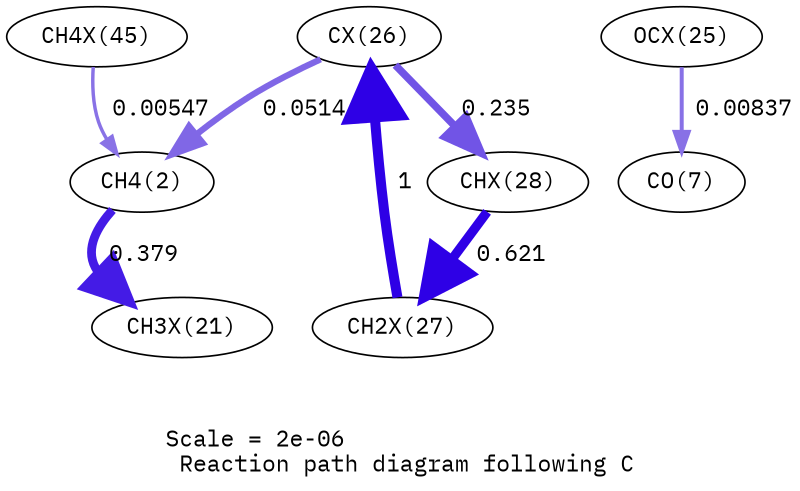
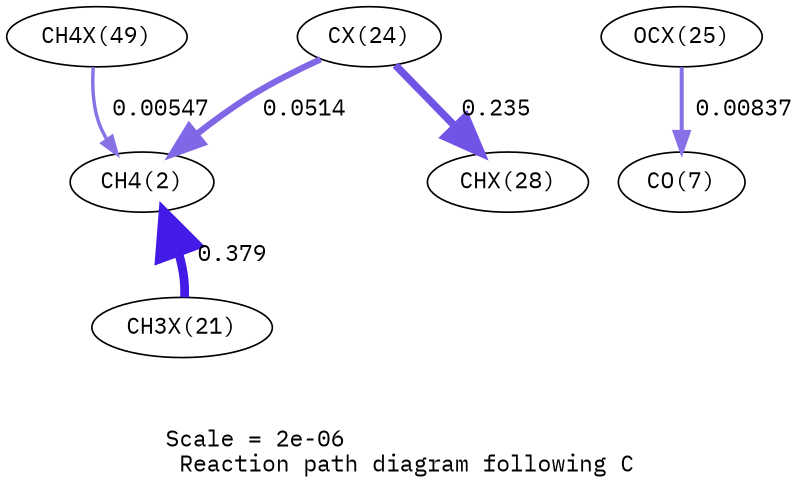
(97, 37) -> (97, 37)
(369, 37) -> (369, 37)
(94, 239) -> (183, 275)
(403, 327) -> none
